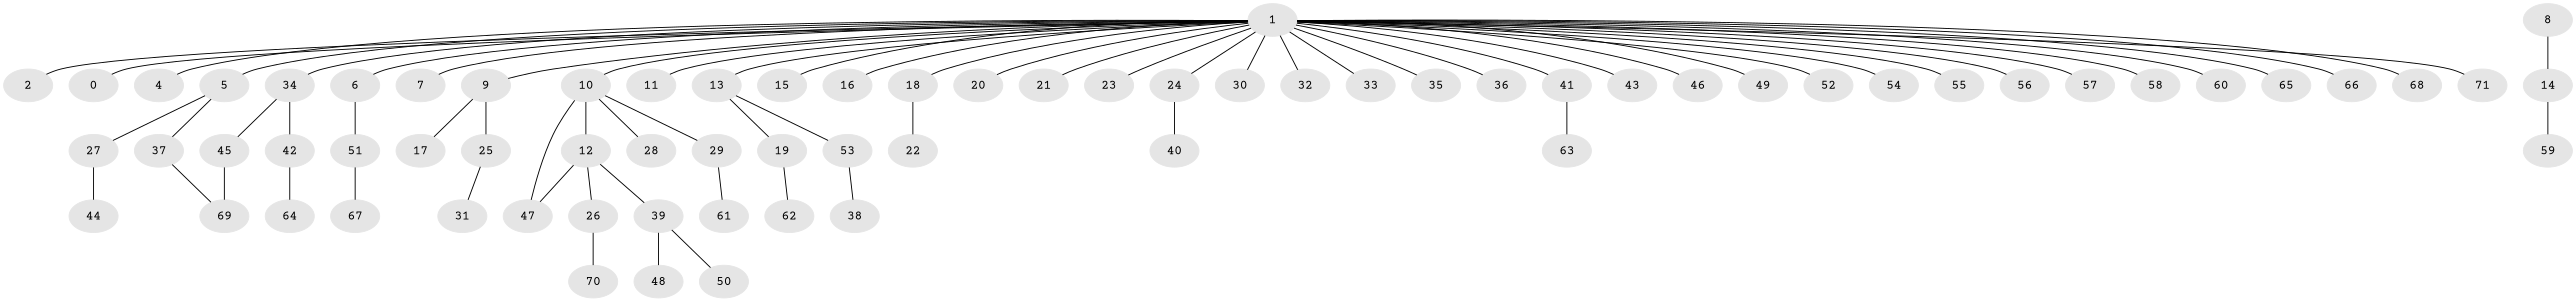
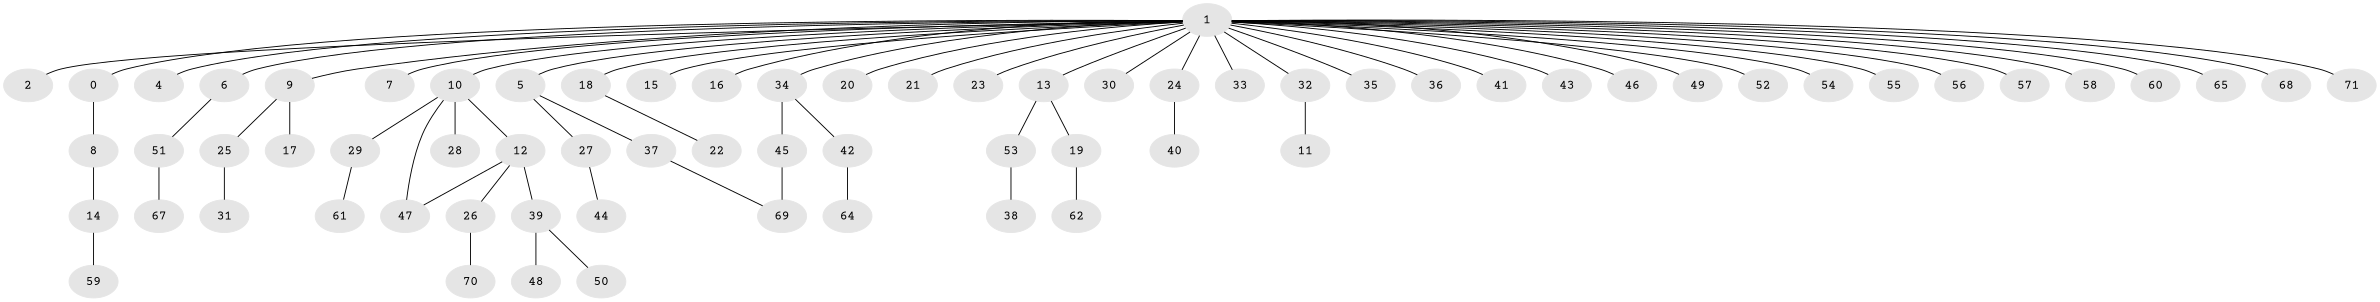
(842, 46) -> (1305, 118)
(2352, 85) -> none
none -> (94, 118)
(1567, 151) -> none
